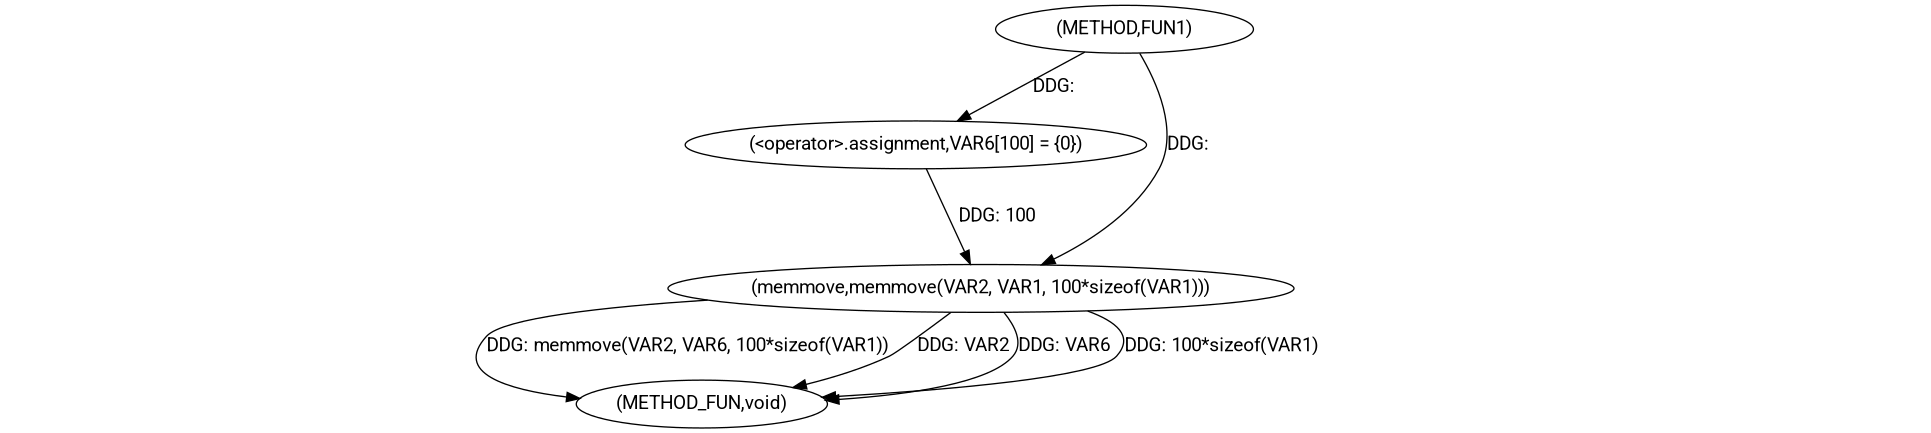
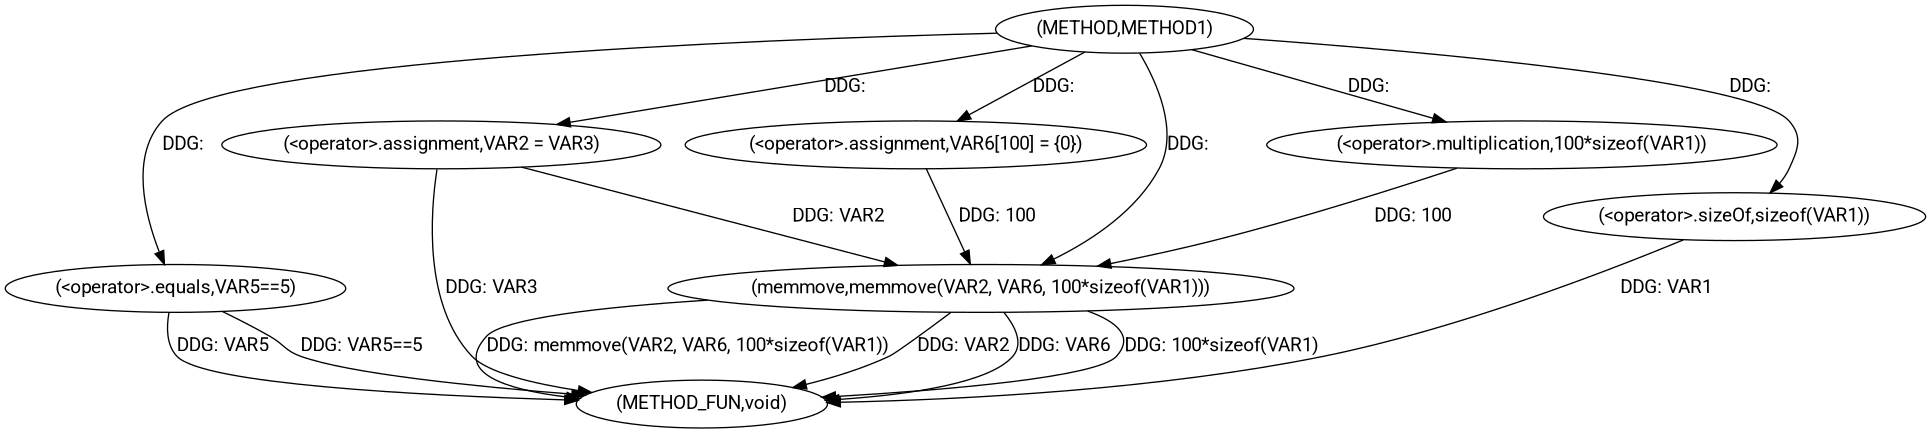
(1125, 29) -> (1125, 29)
none -> (441, 145)
none -> (1522, 145)
none -> (1735, 217)
none -> (176, 288)
(981, 288) -> (981, 288)
